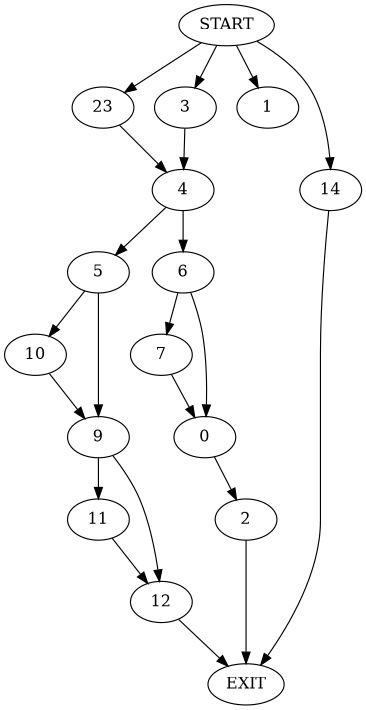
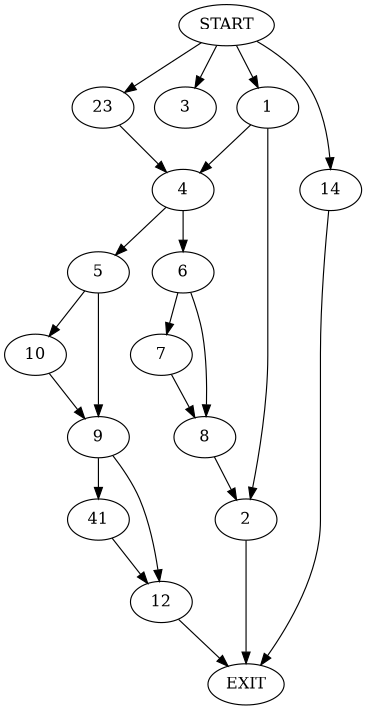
(184, 143) -> (230, 145)
none -> (268, 308)
(205, 437) -> (205, 437)
(98, 520) -> (98, 520)
